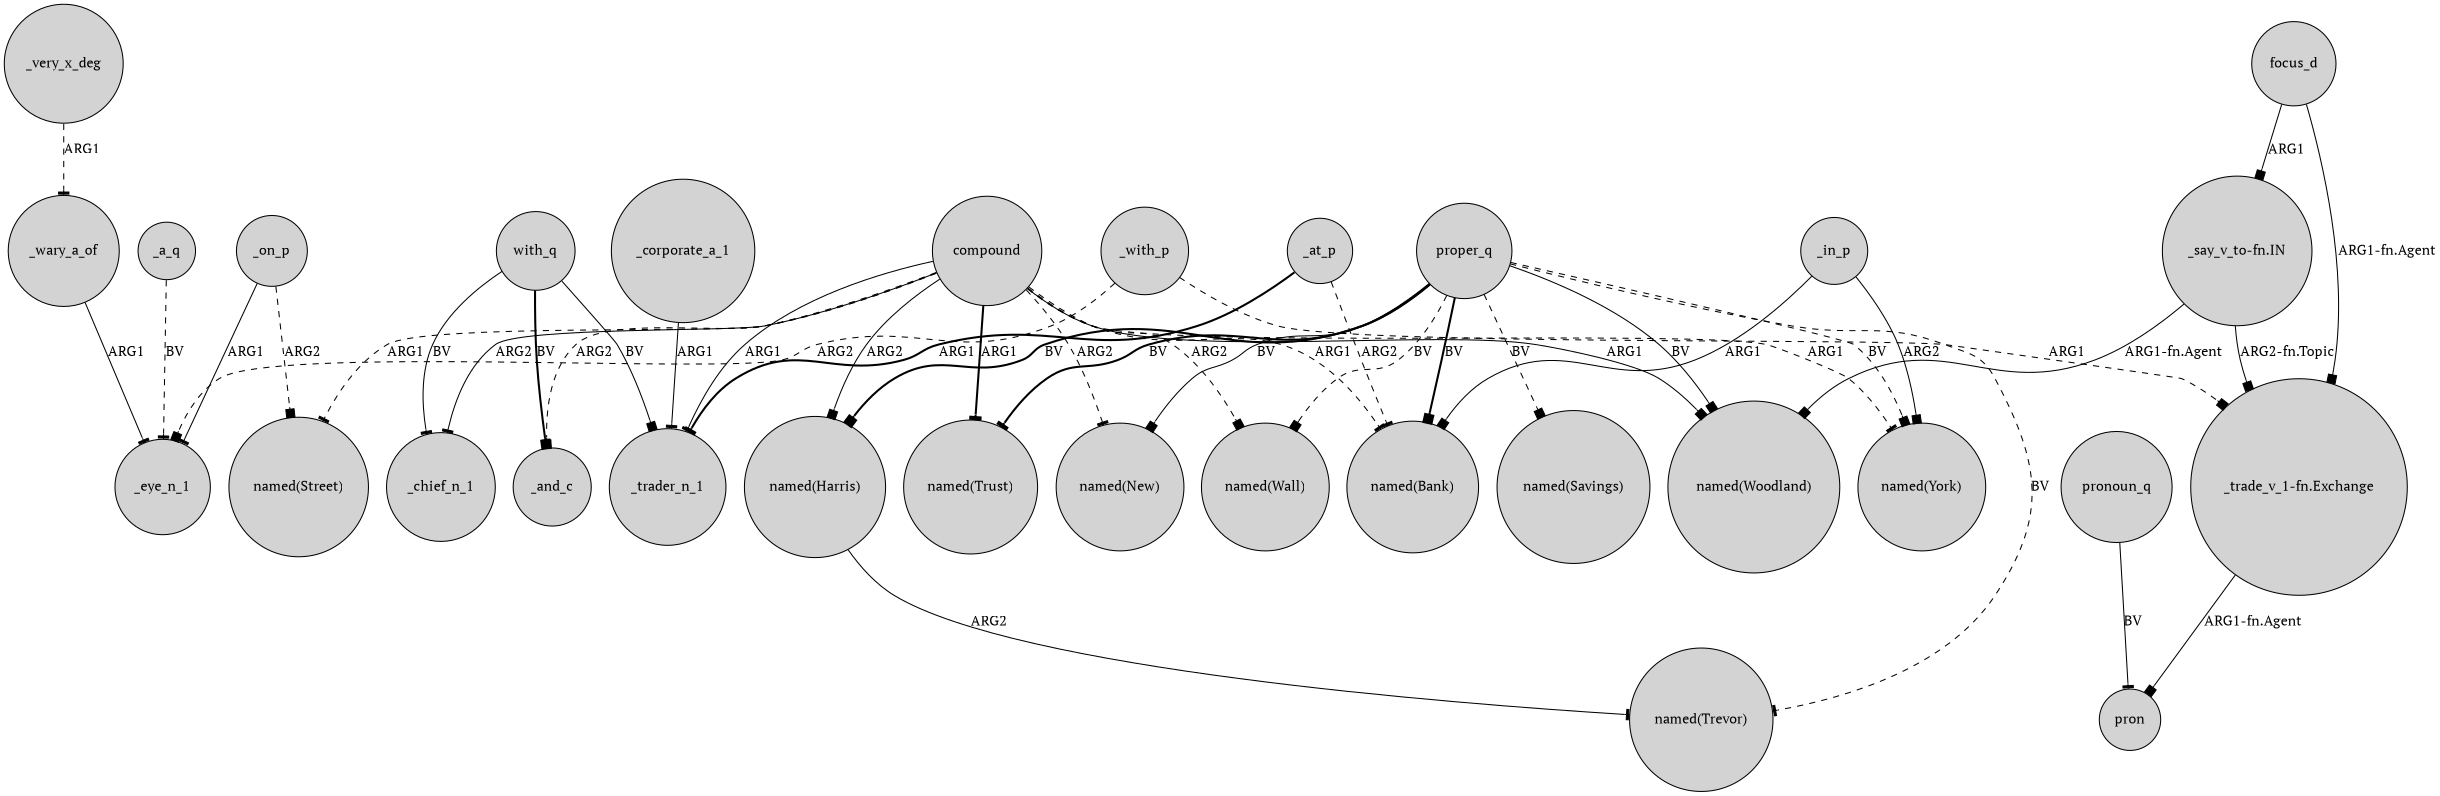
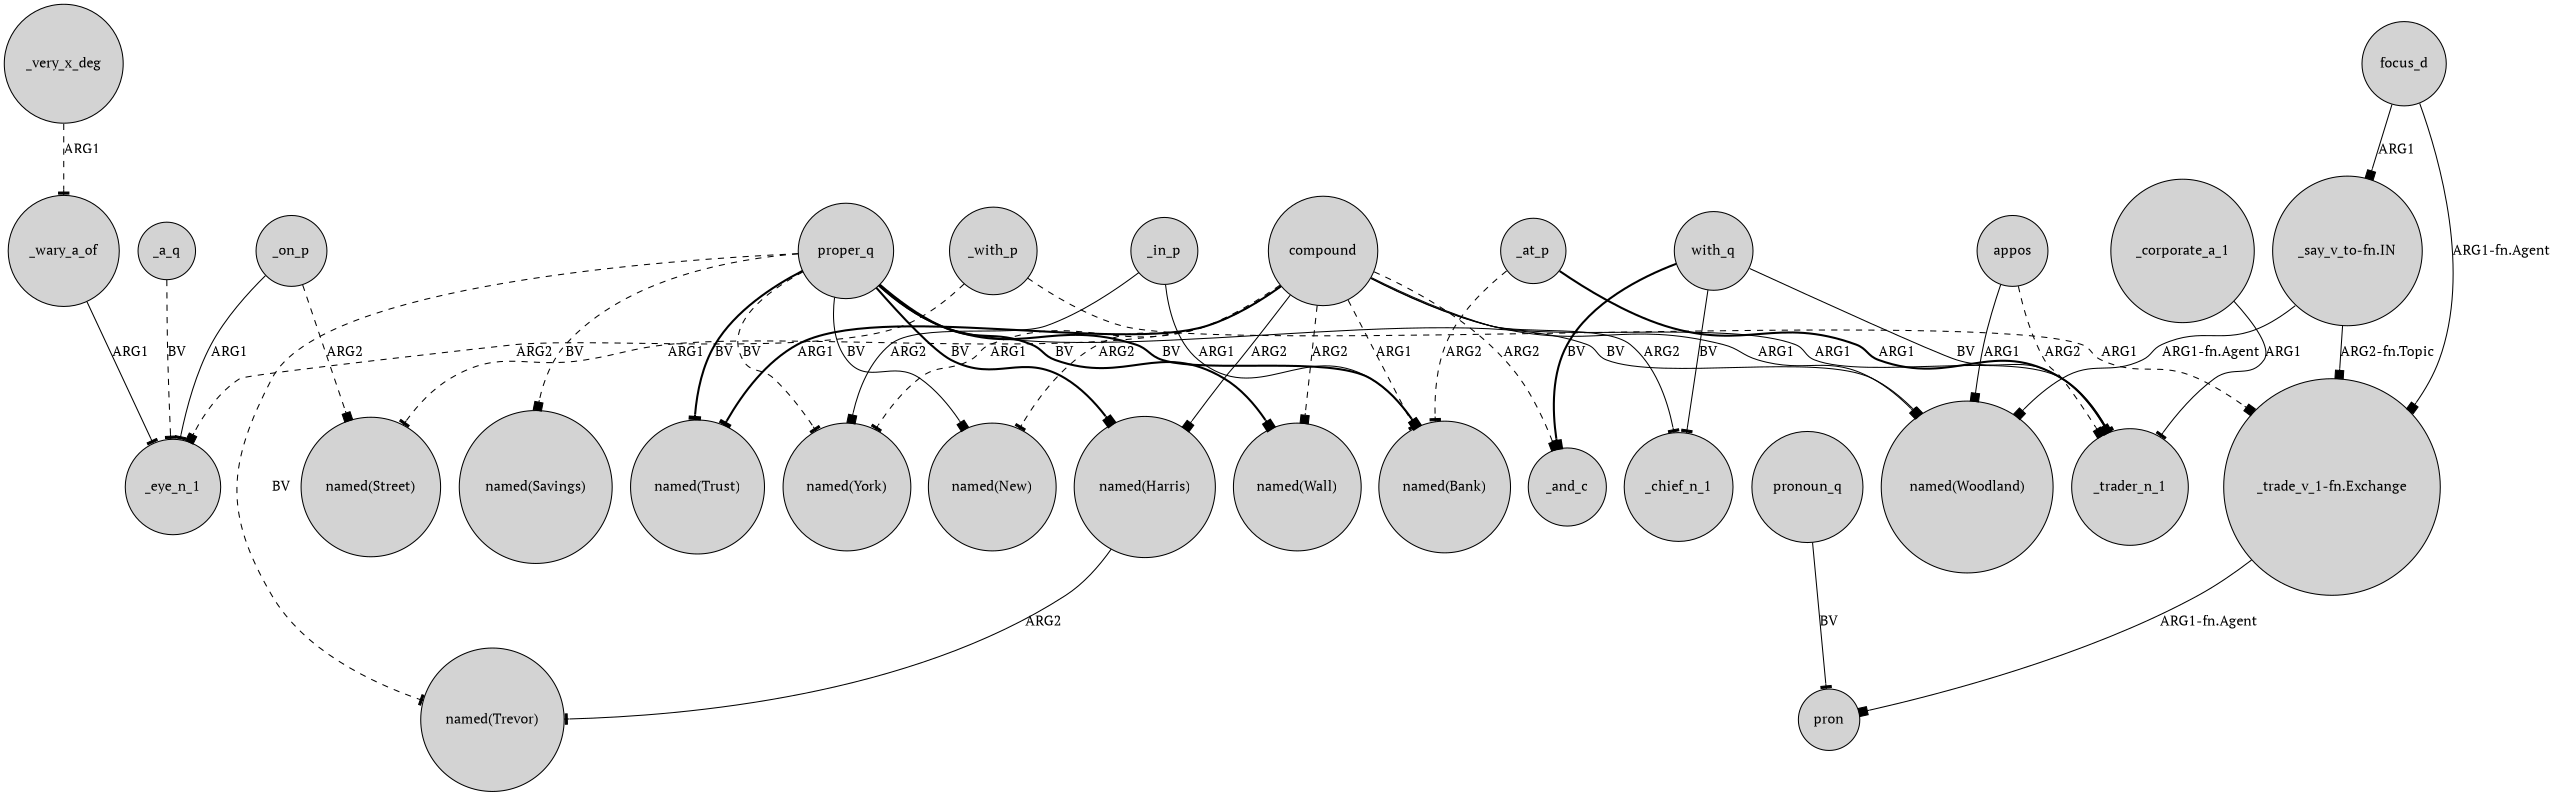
none -> (2012, 251)
(1725, 312) -> (740, 351)
(1380, 368) -> (1063, 362)
